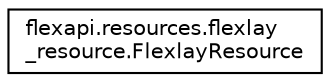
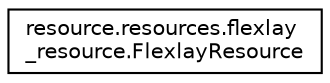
(165, 41) -> (165, 41)
